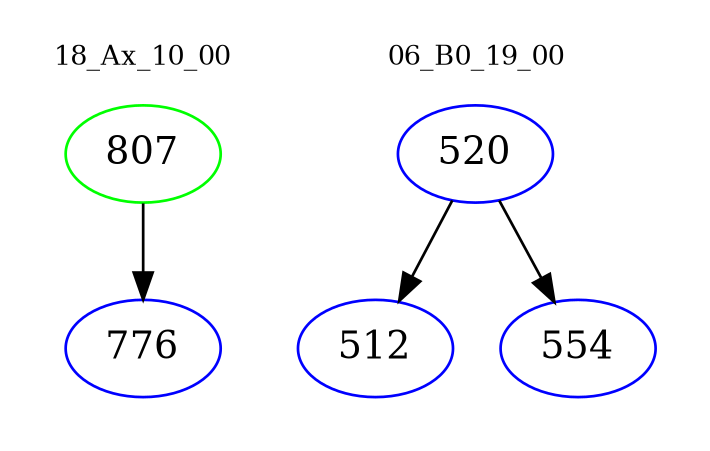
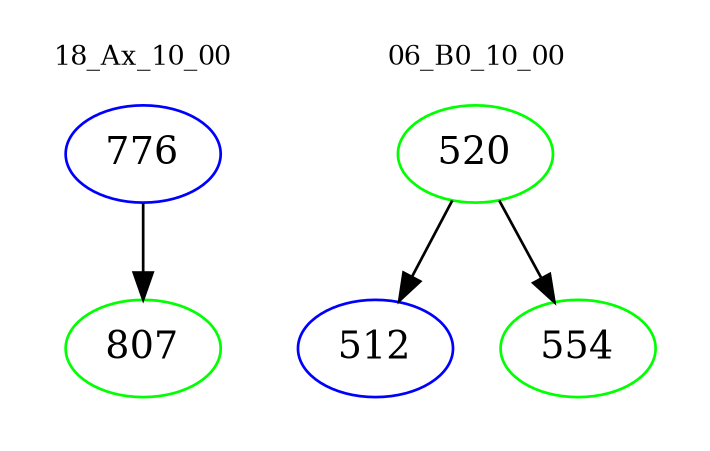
(477, 58) -> (477, 58)
(475, 154) -> (475, 154)
(143, 238) -> (143, 238)
(578, 348) -> (578, 348)
